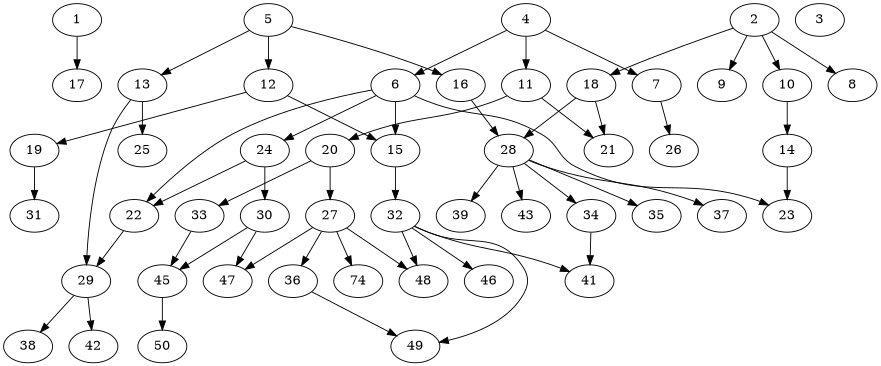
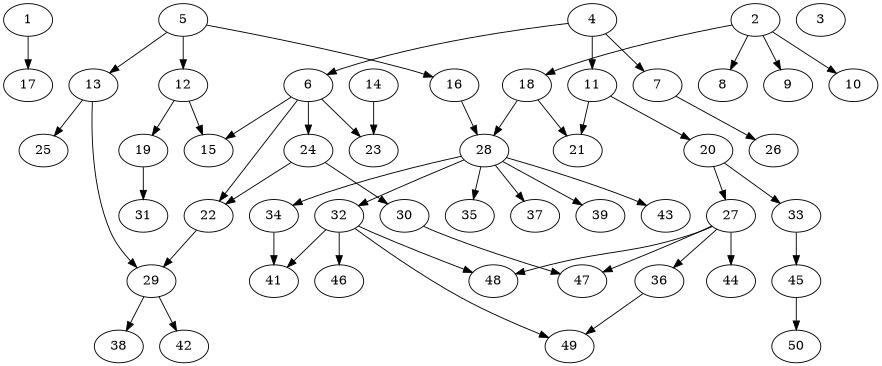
(787, 113) -> none
(395, 179) -> (415, 181)
(218, 246) -> none
(358, 281) -> (731, 281)
